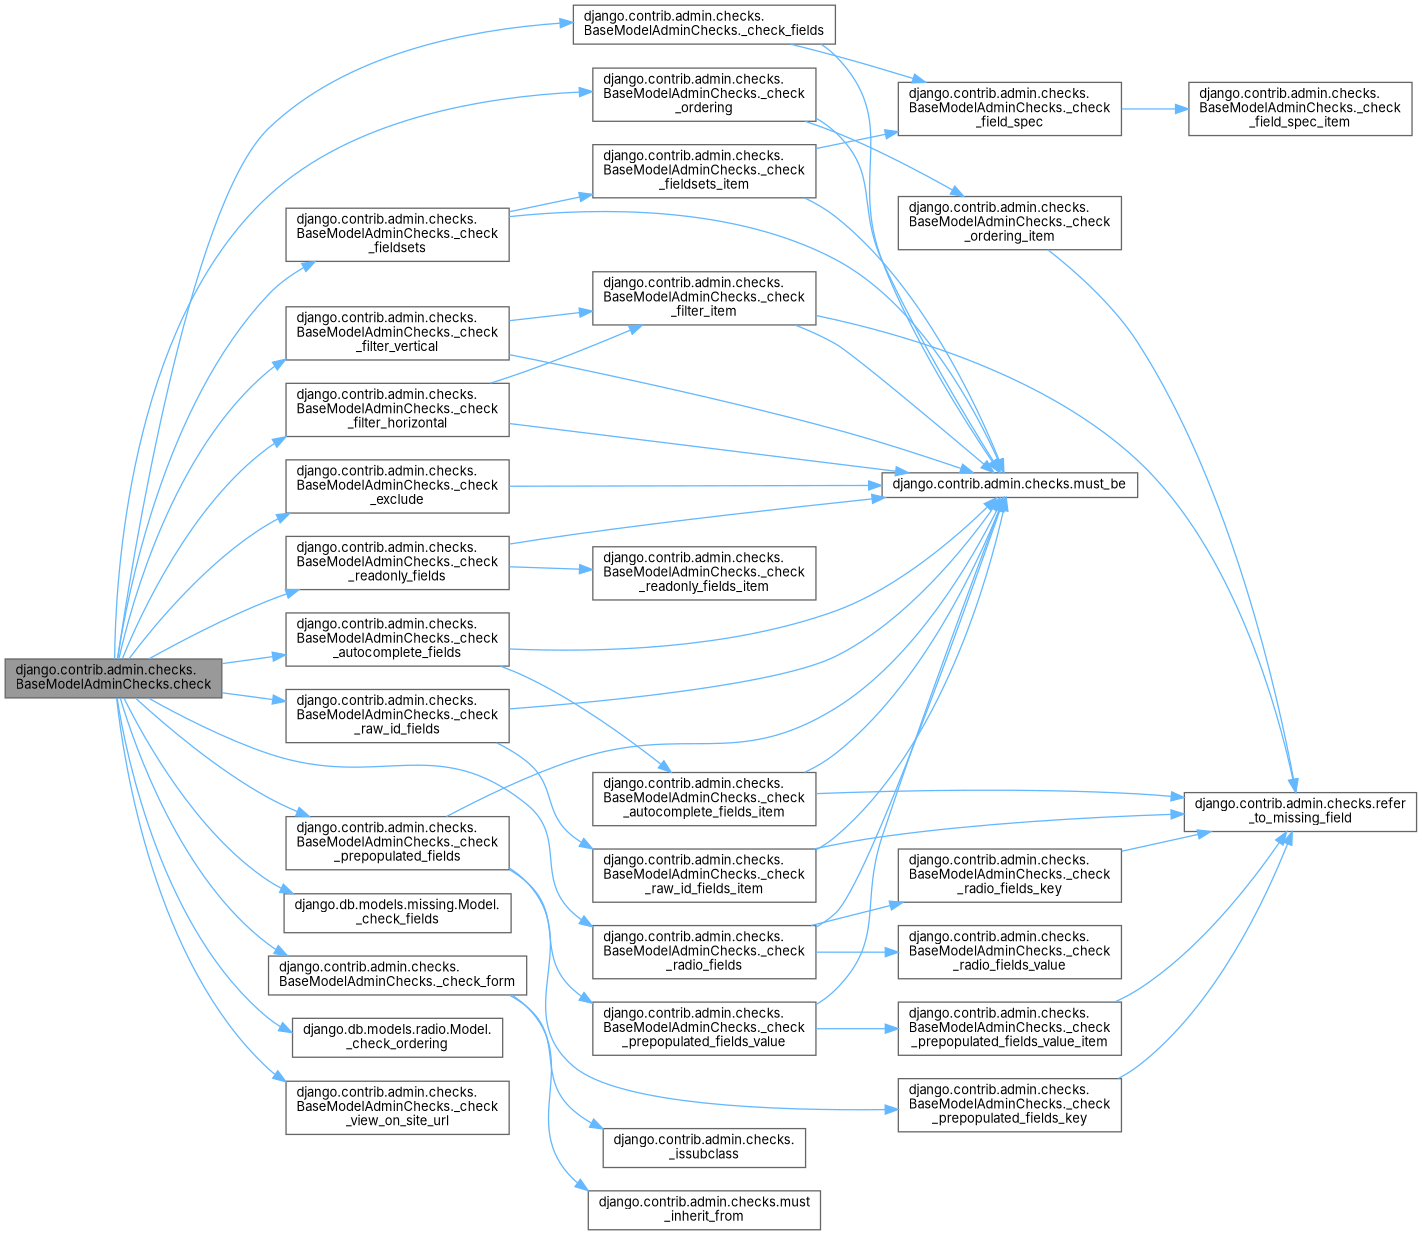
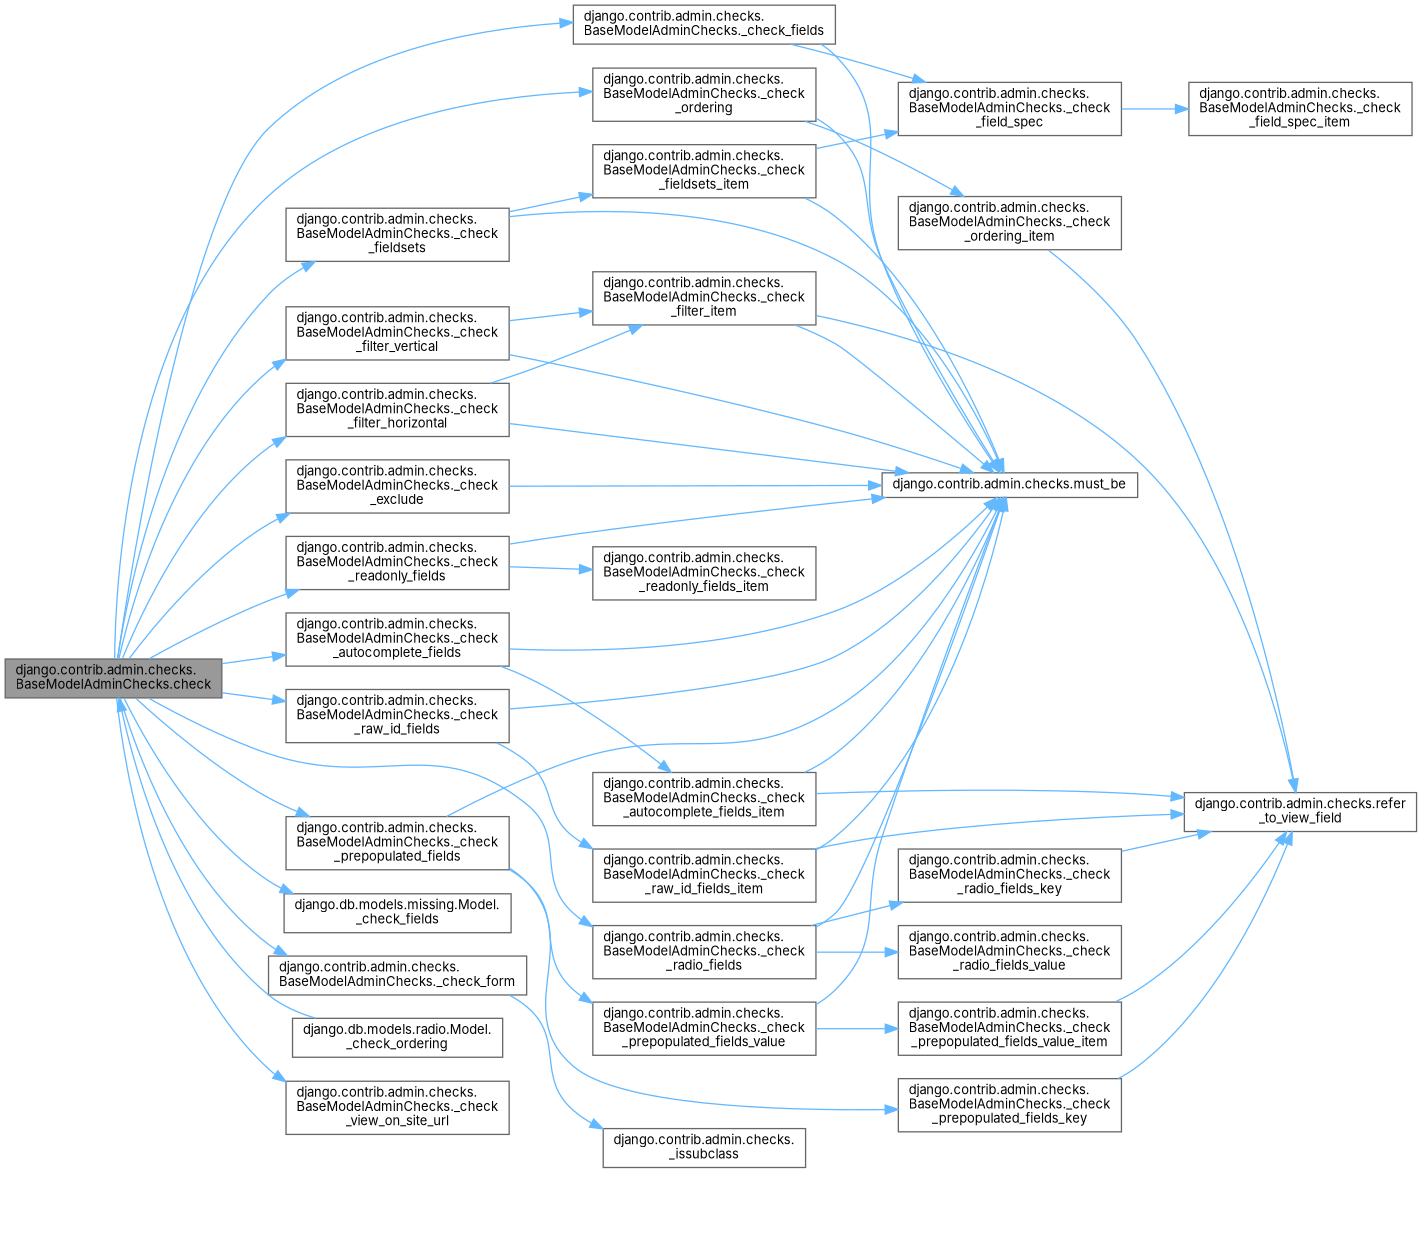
(1300, 812) -> (1300, 812)
(169, 878) -> (185, 889)
(704, 1210) -> none
